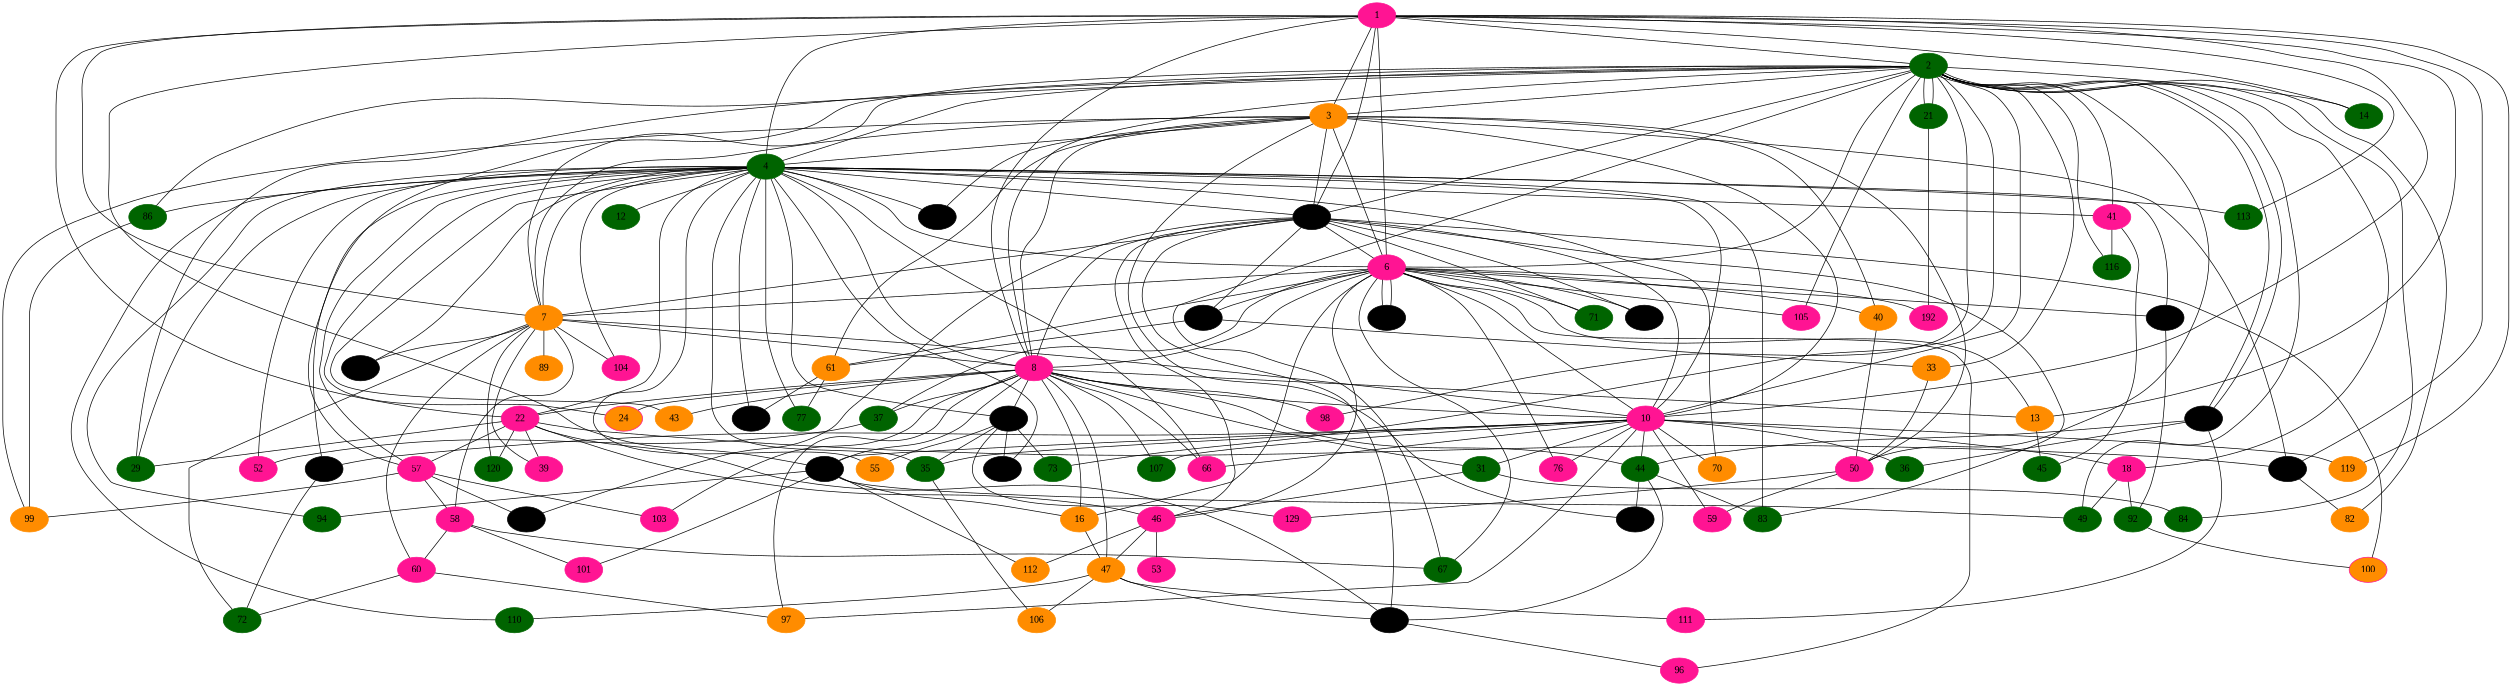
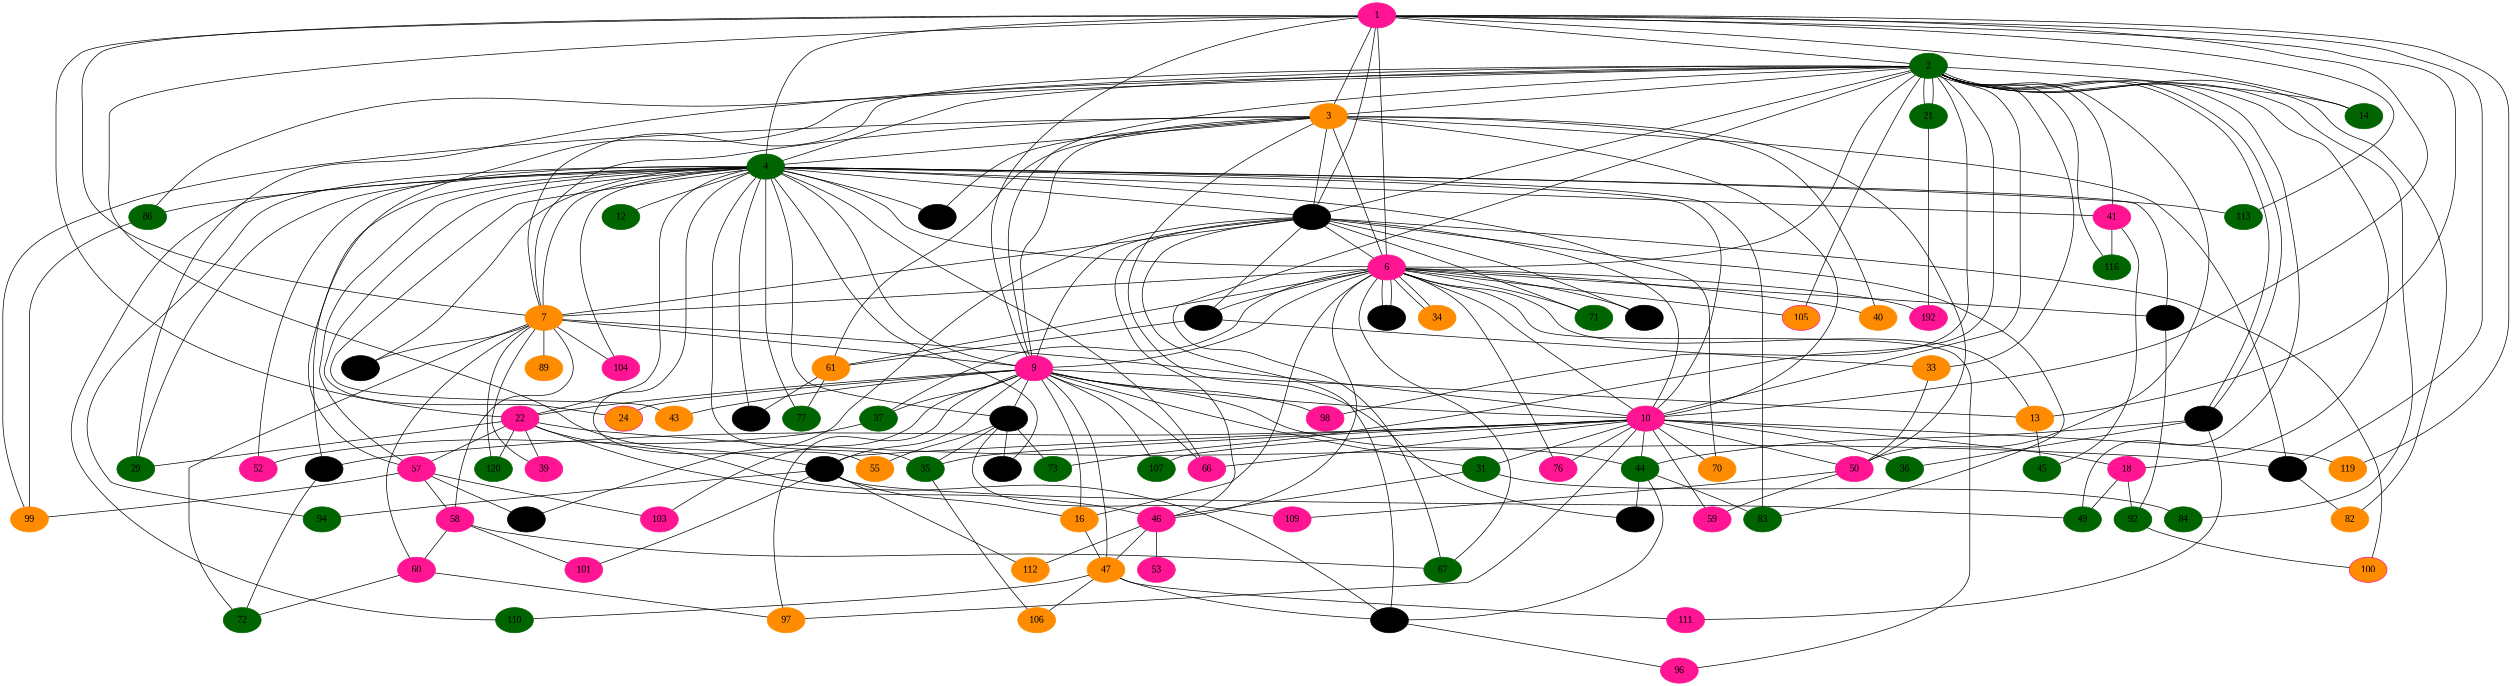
none -> (1437, 318)
(1801, 318) -> (1801, 318)
(1034, 368) -> (1034, 368)
(1867, 390) -> (1737, 441)
(1292, 519) -> (1292, 519)
